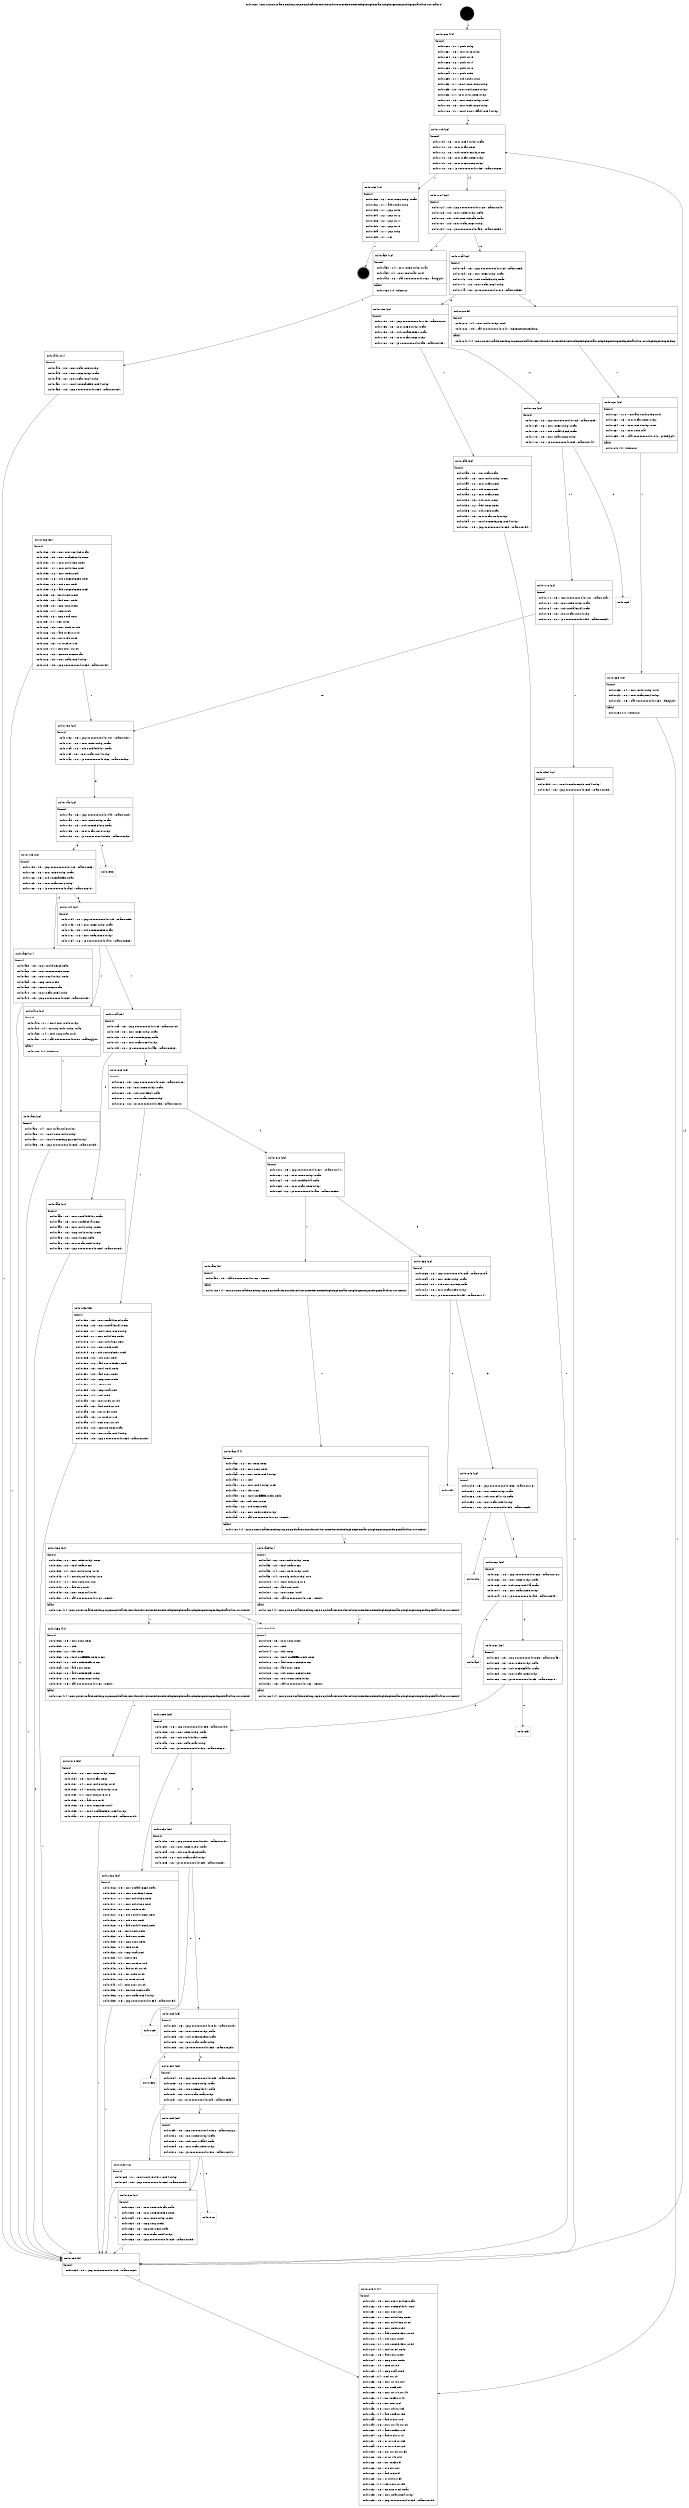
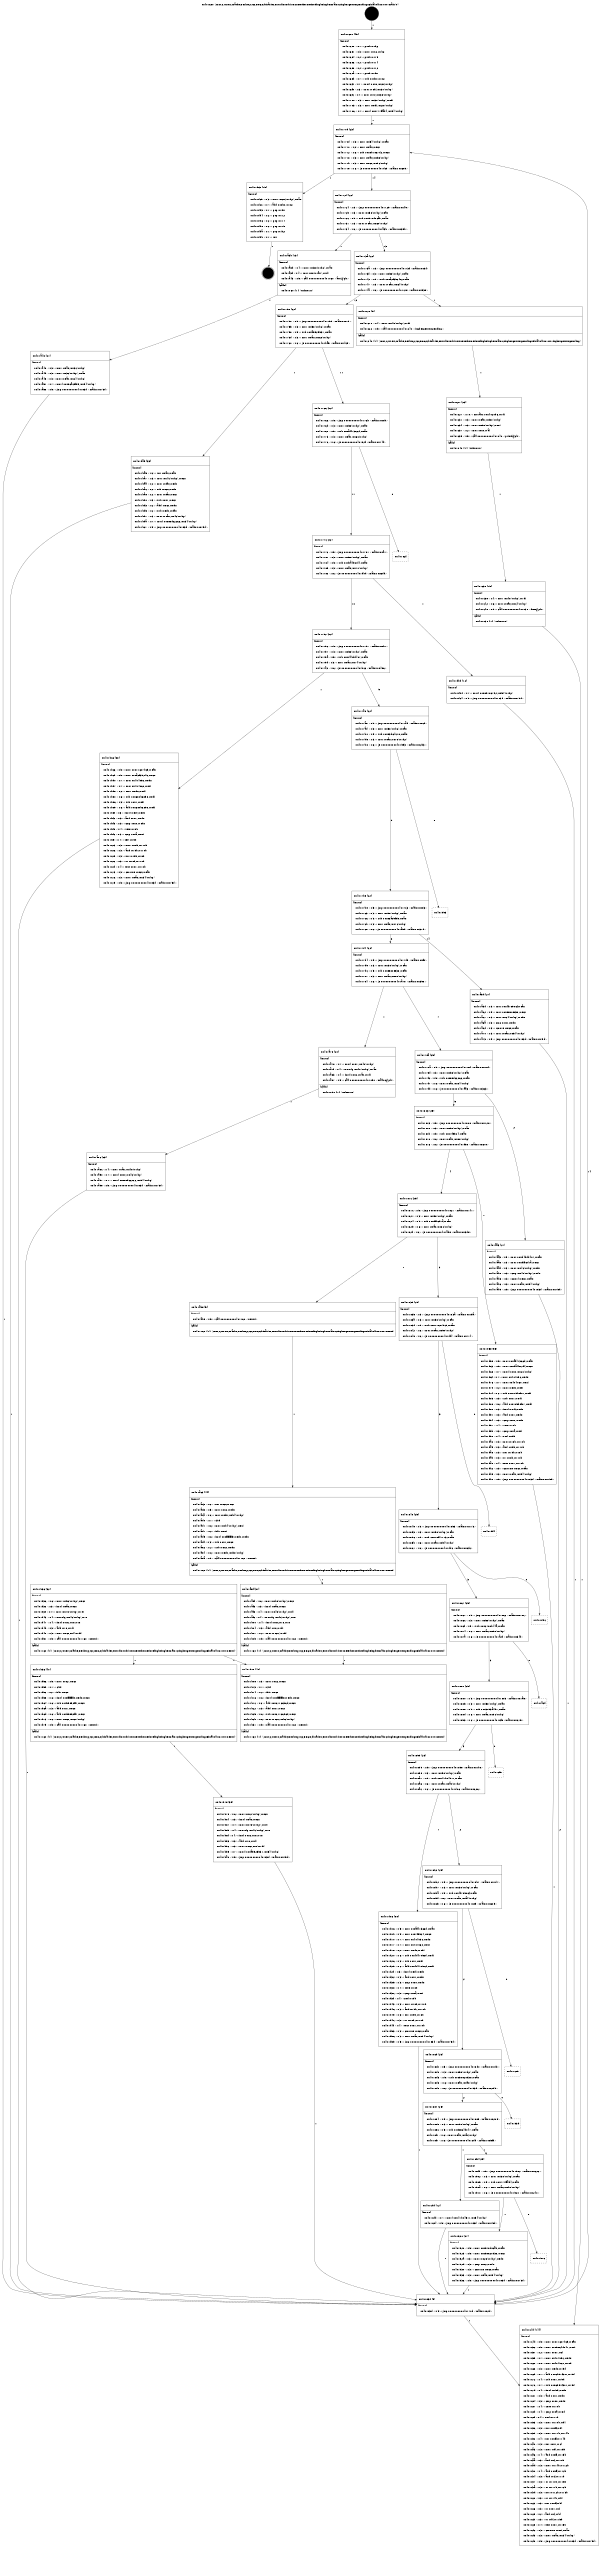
(87, 695) -> (252, 730)
